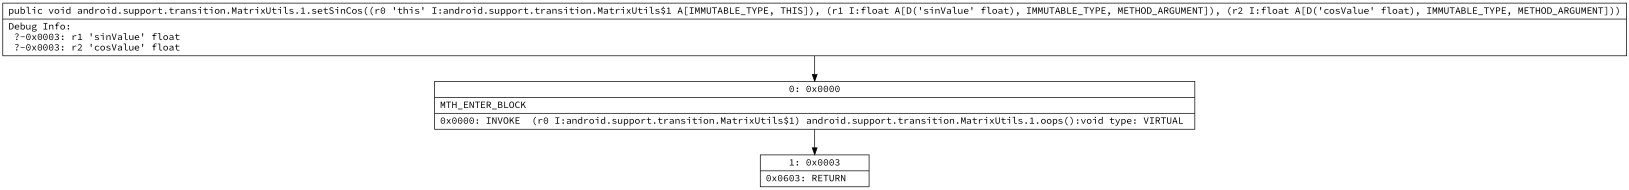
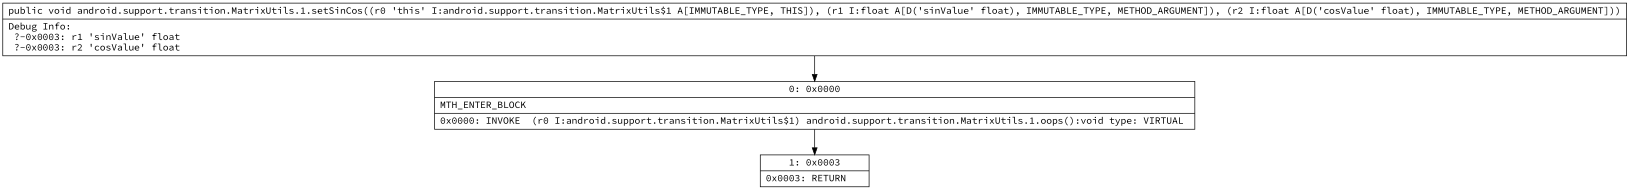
(815, 178) -> (815, 178)
